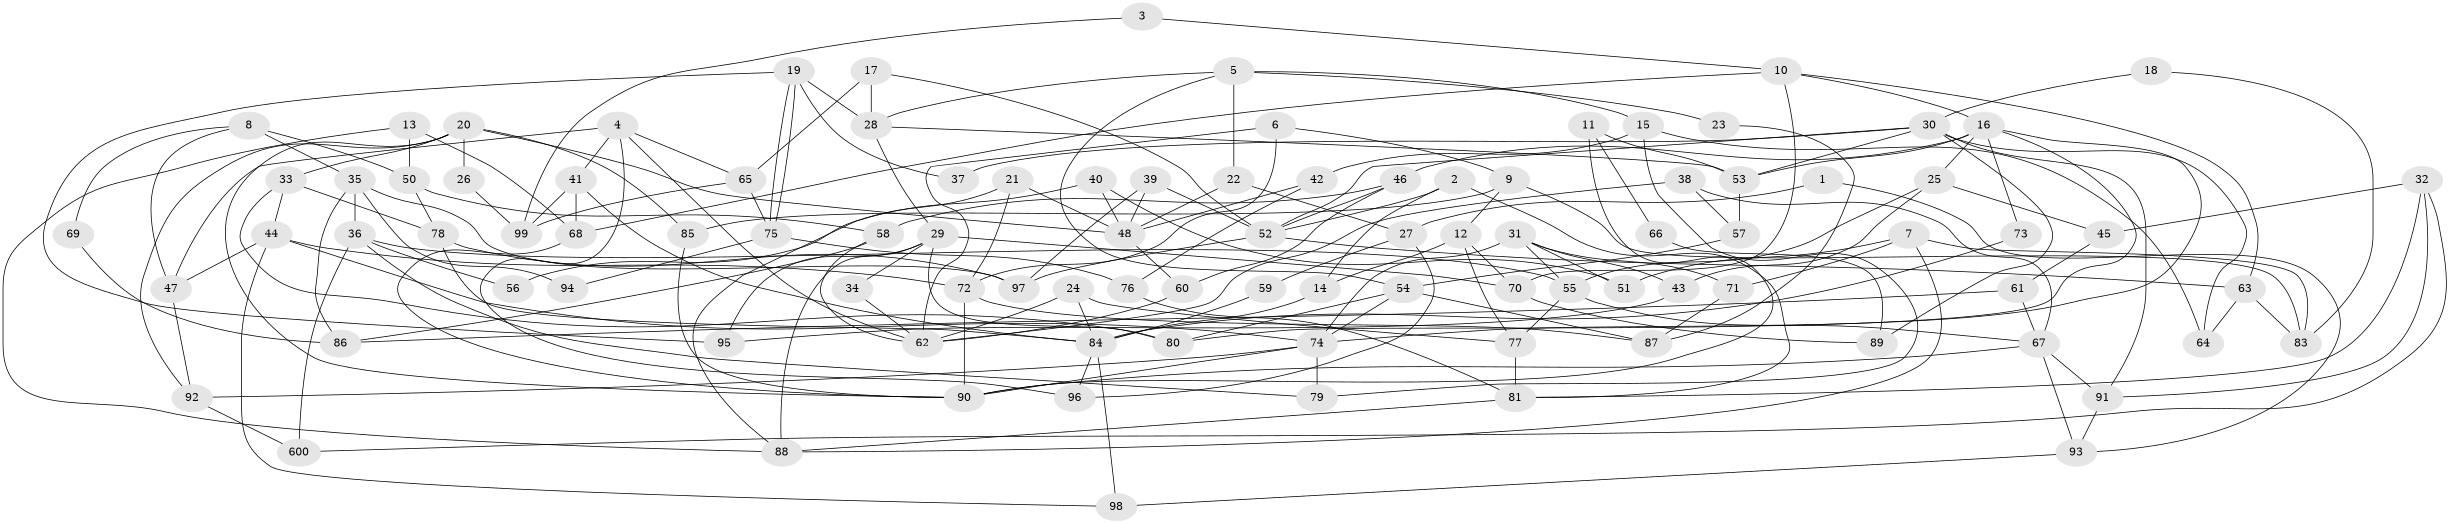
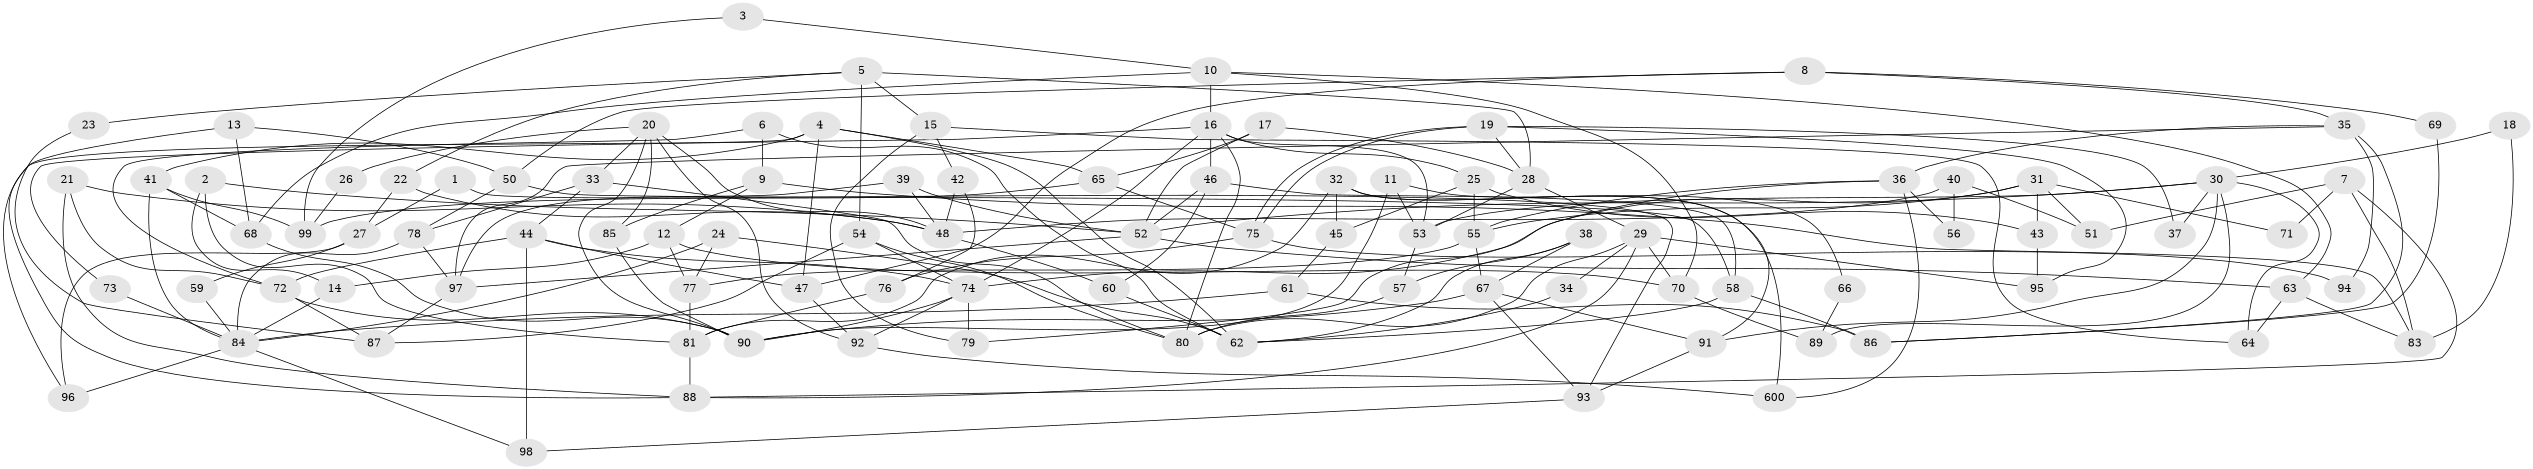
(1535, 269) -> (1291, 316)
(1692, 316) -> (426, 310)
(2029, 316) -> (738, 314)
